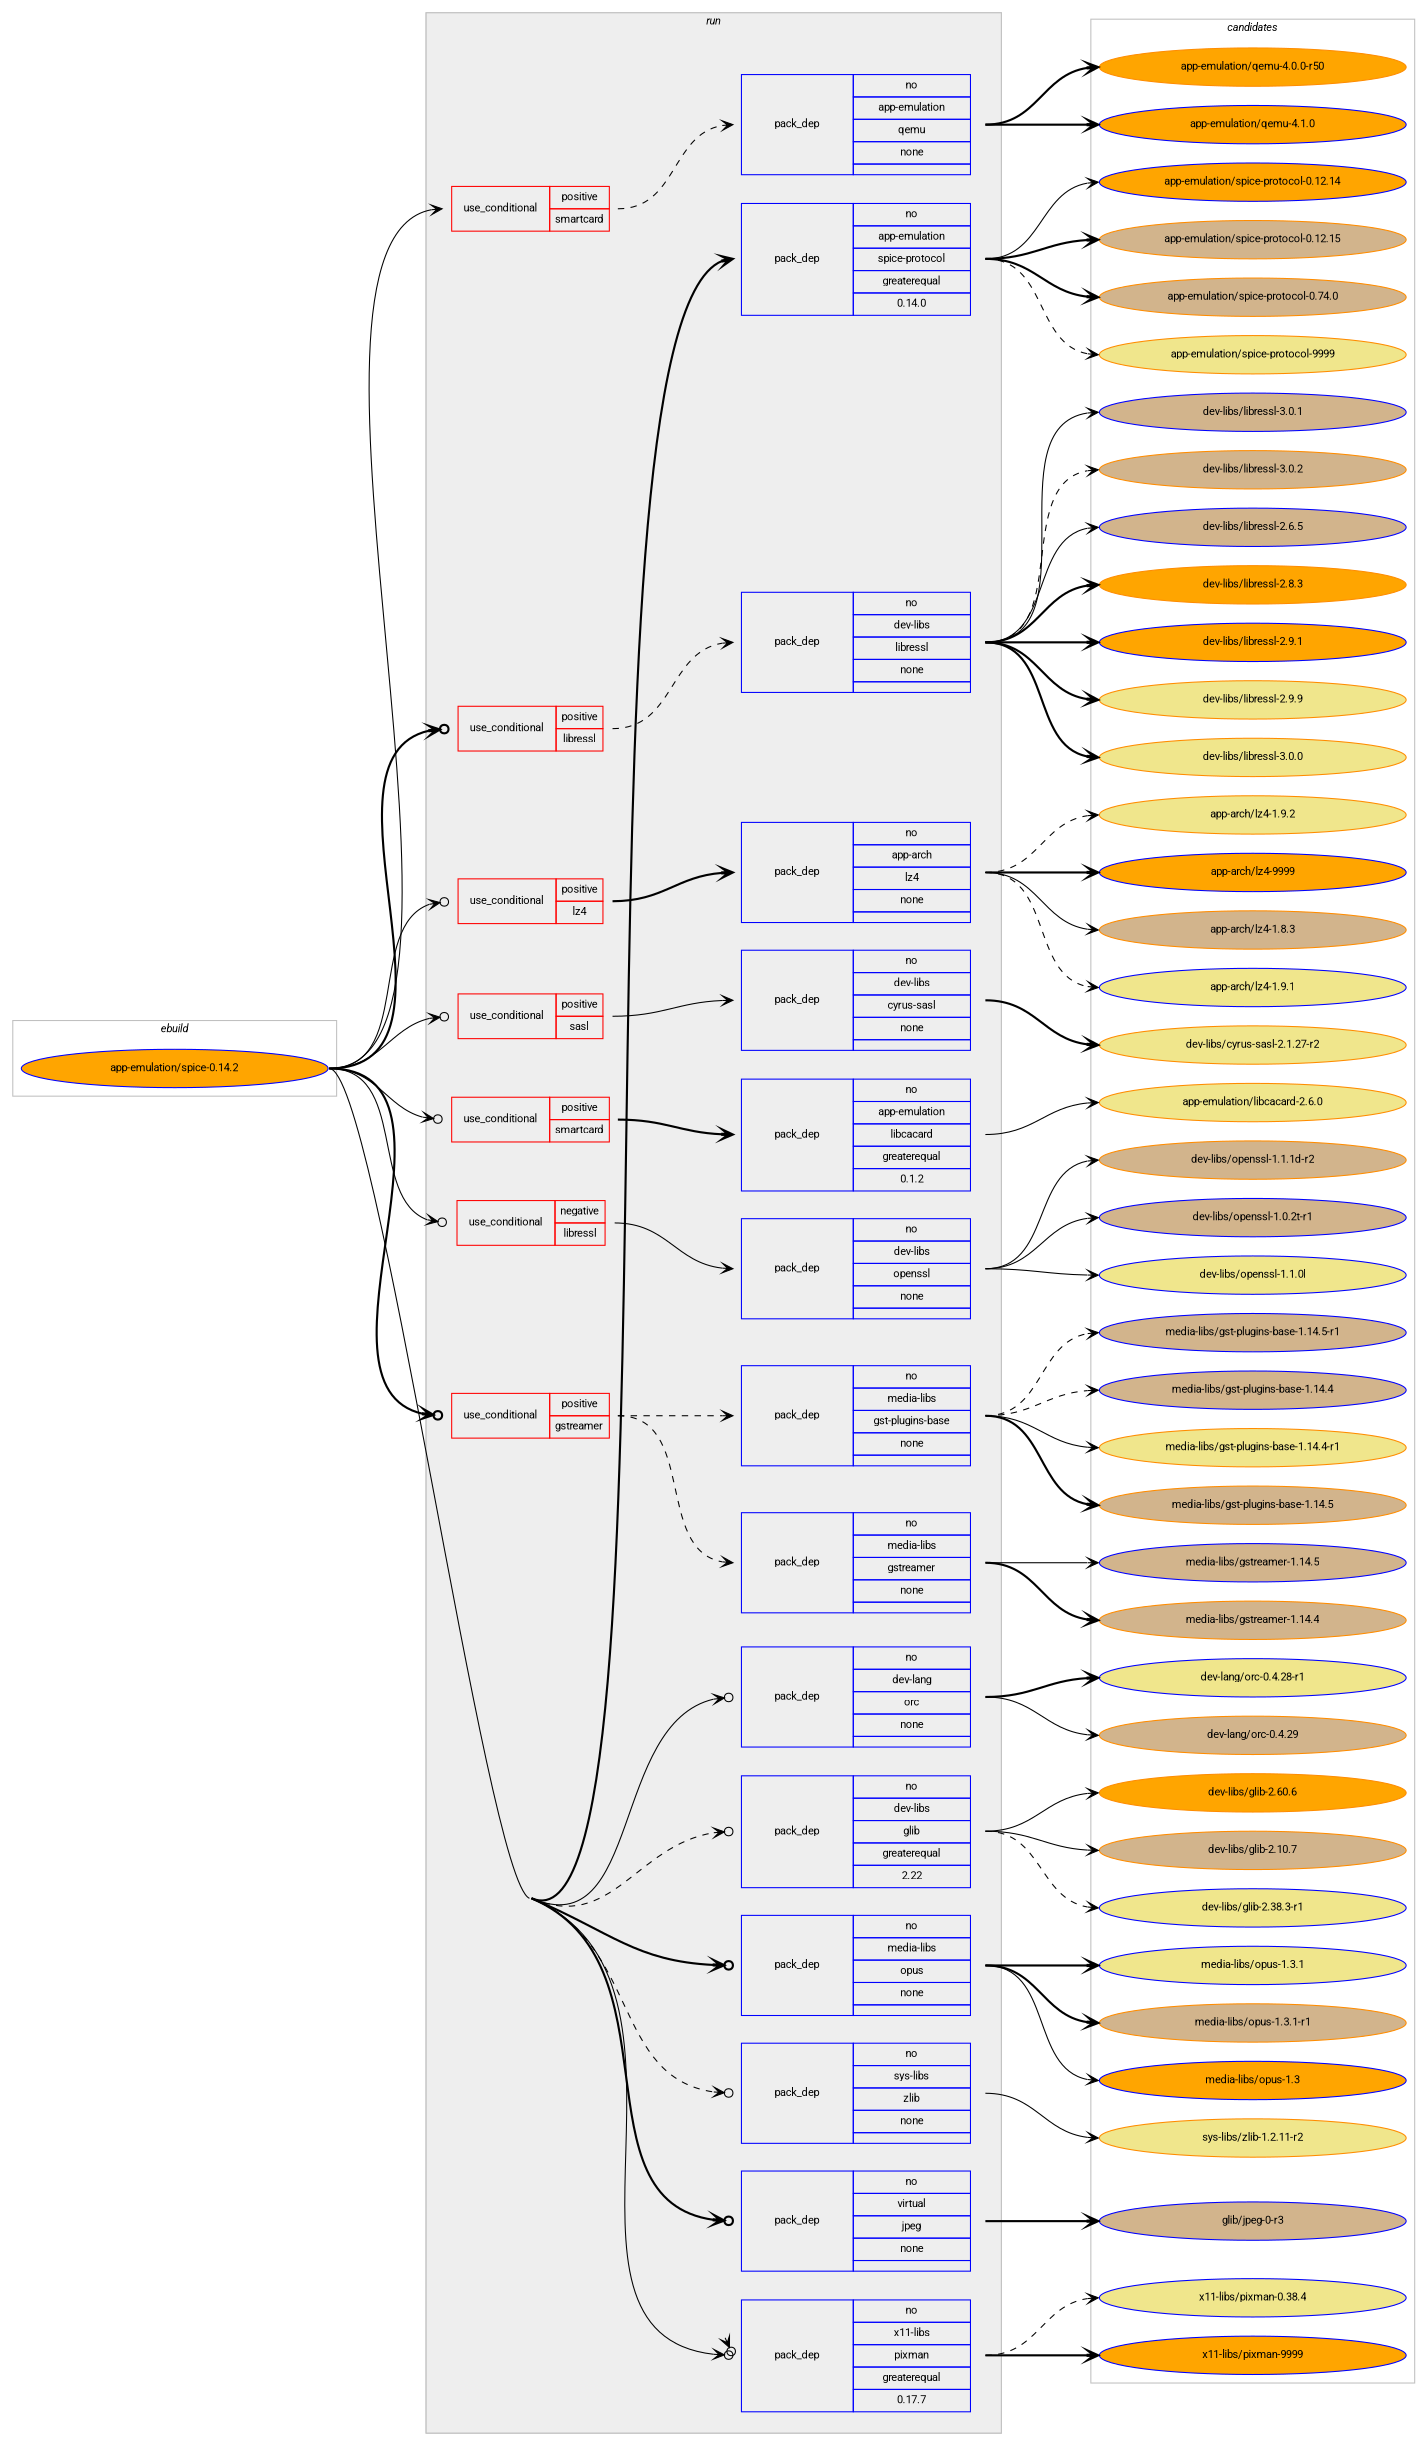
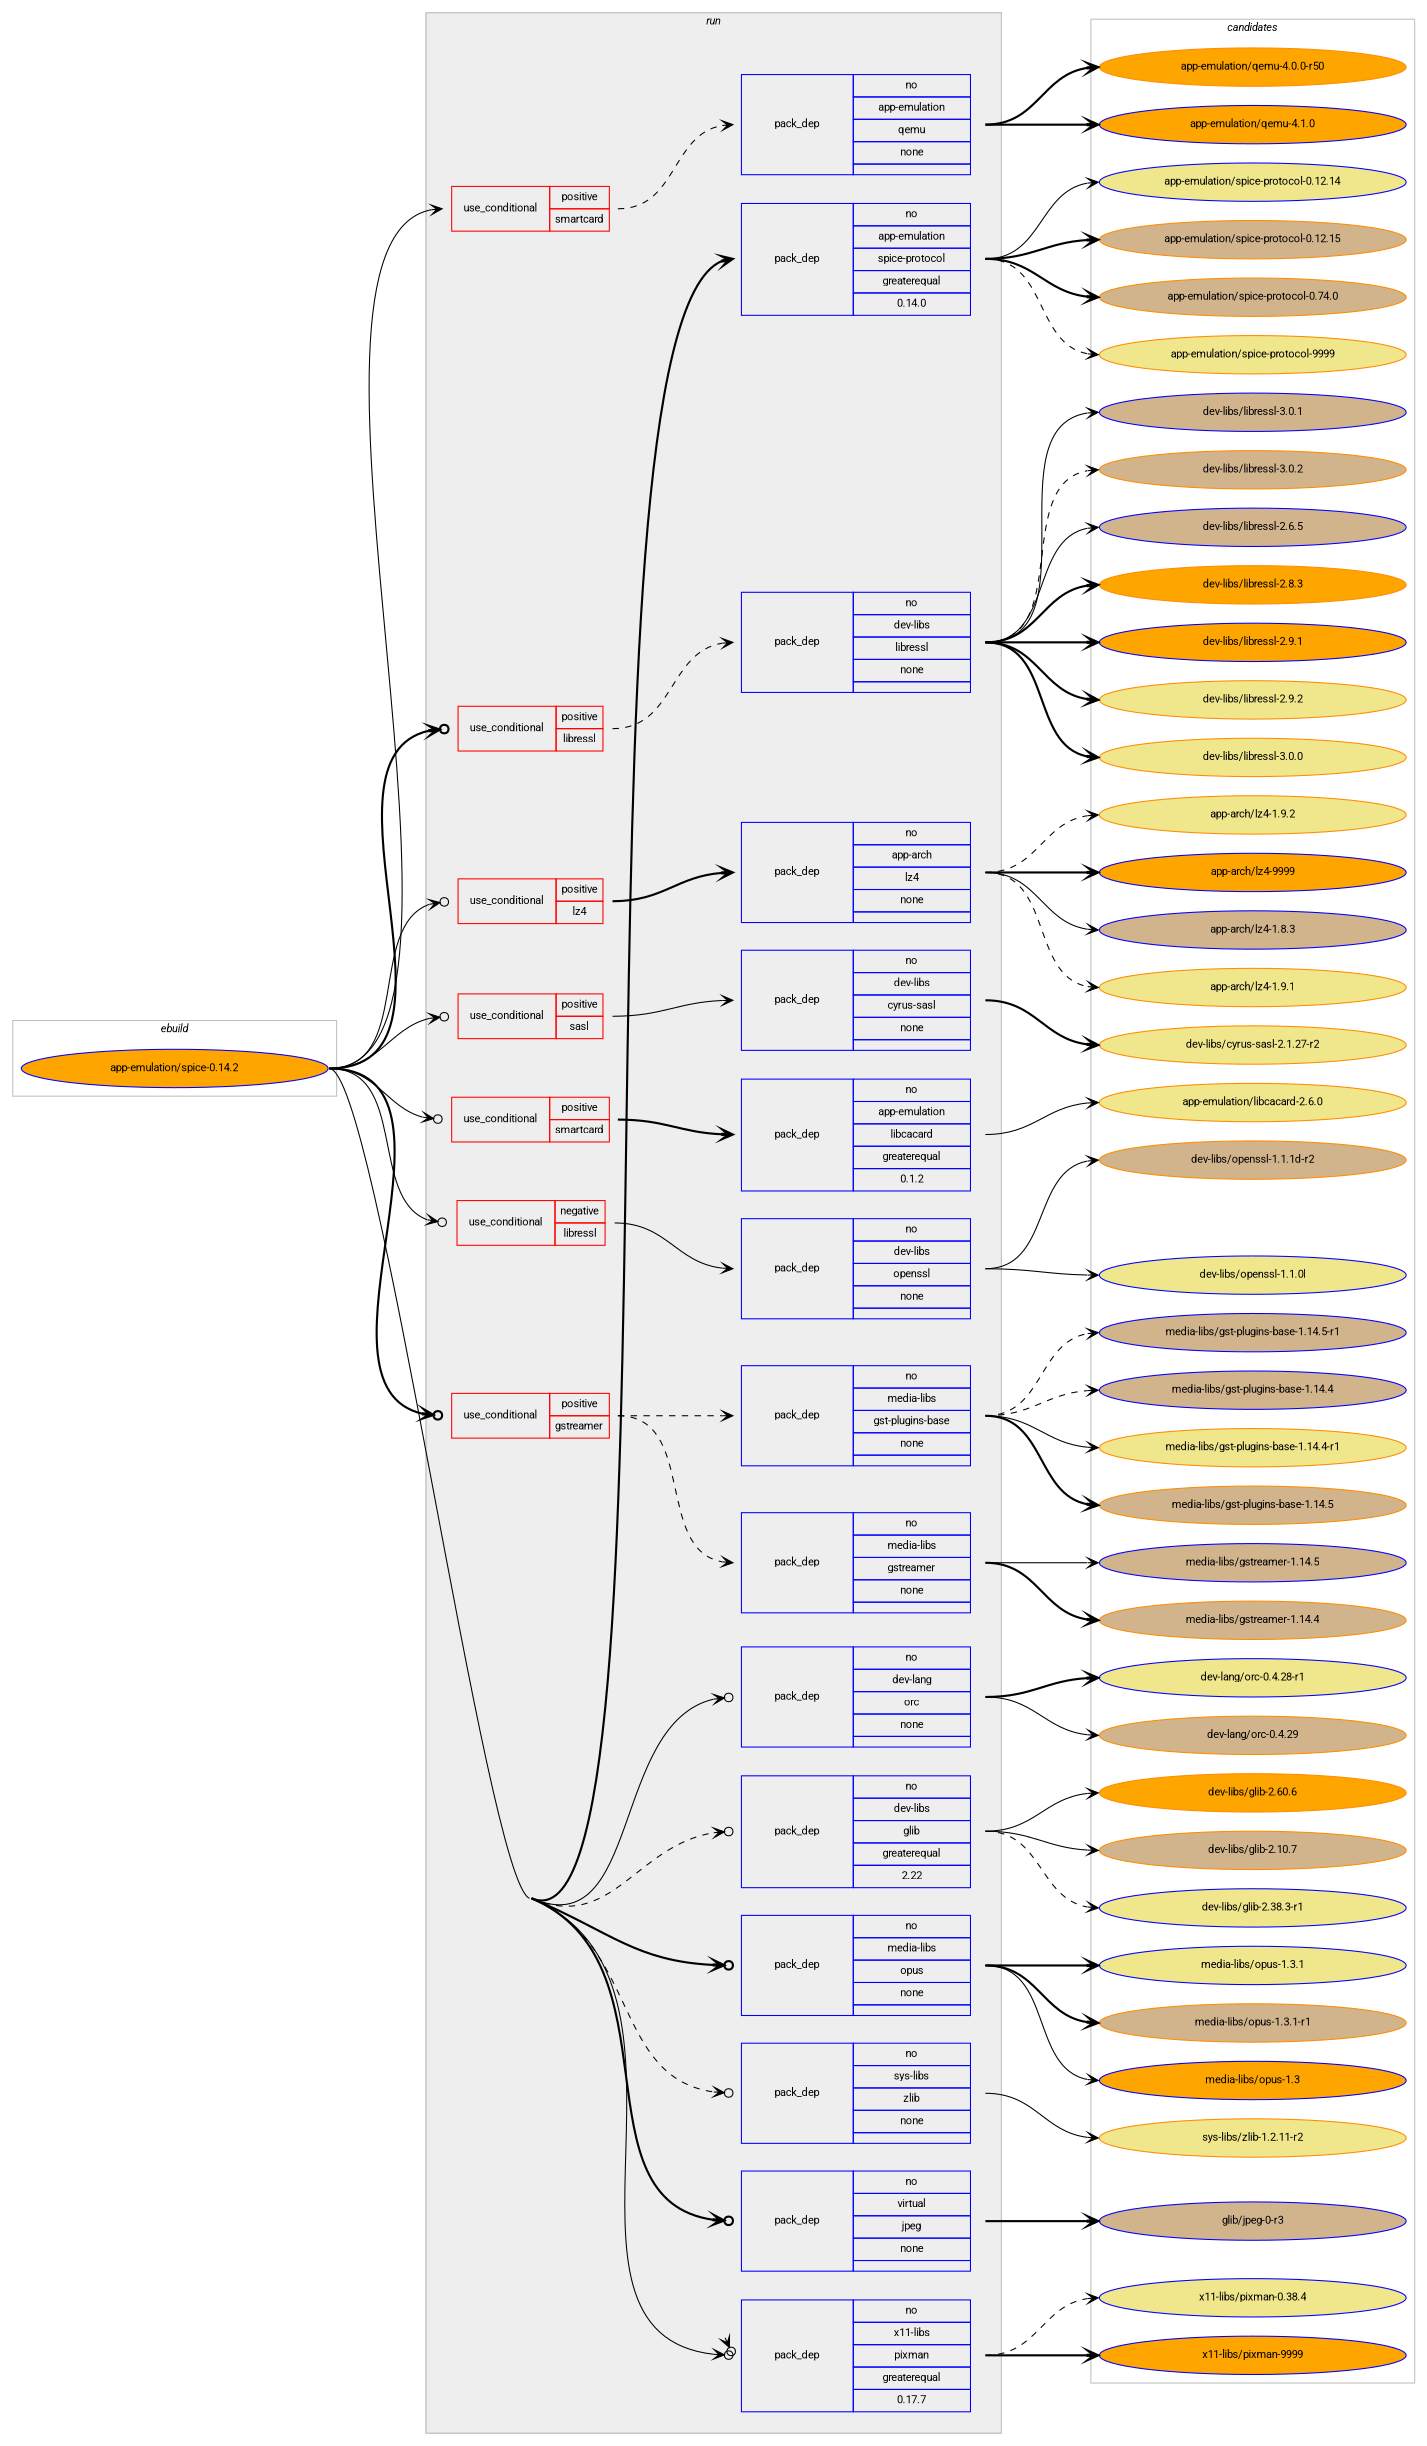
(1253, 182) -> (1253, 182)
(1253, 700) -> (1253, 700)
(1253, 930) -> (1253, 930)
(1253, 988) -> (1253, 988)
(1253, 1218) -> none
